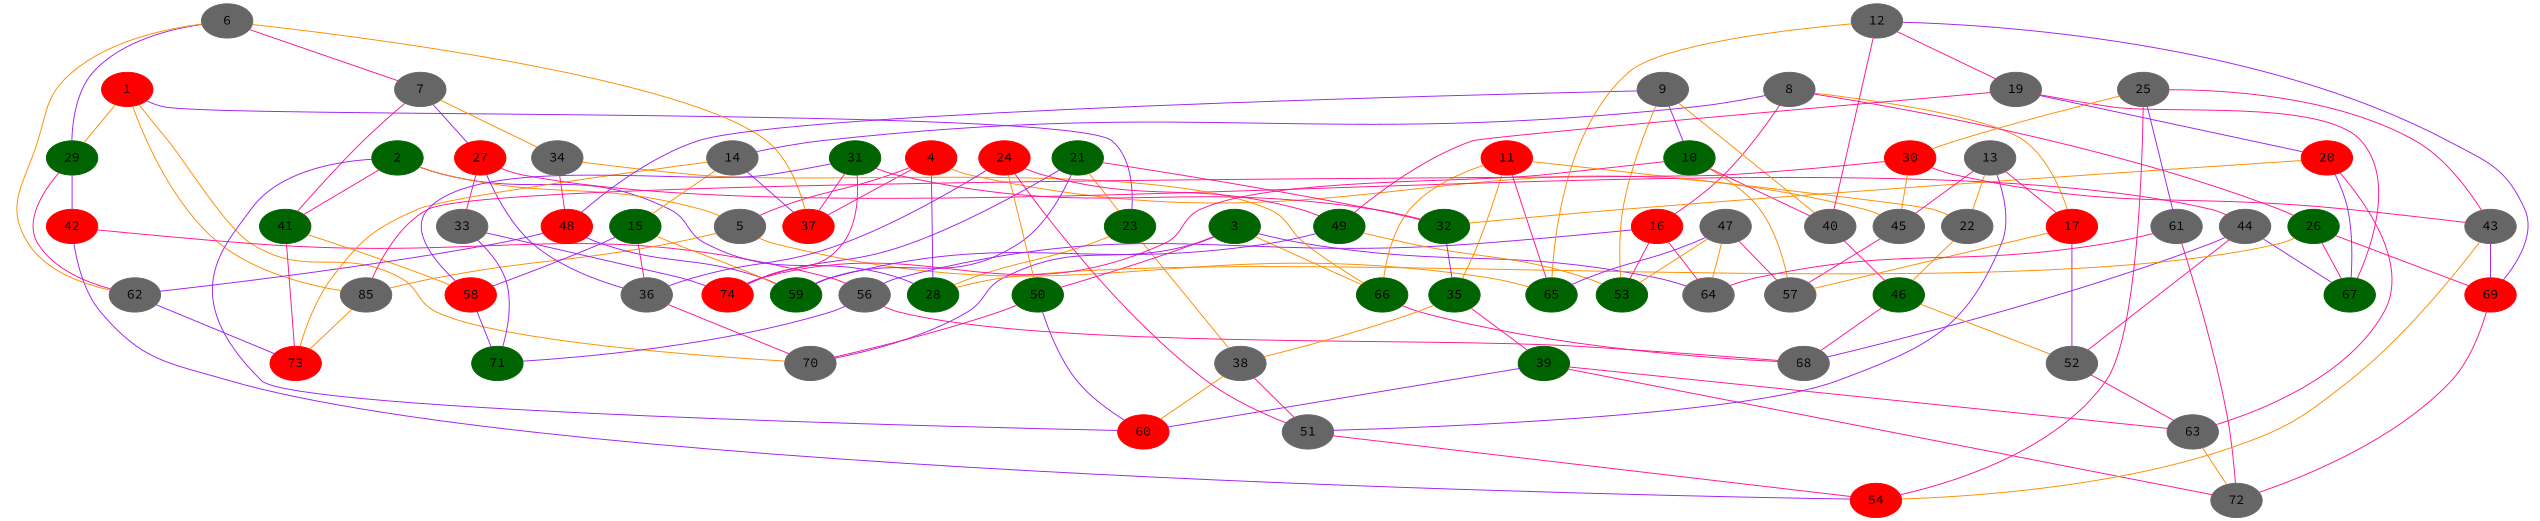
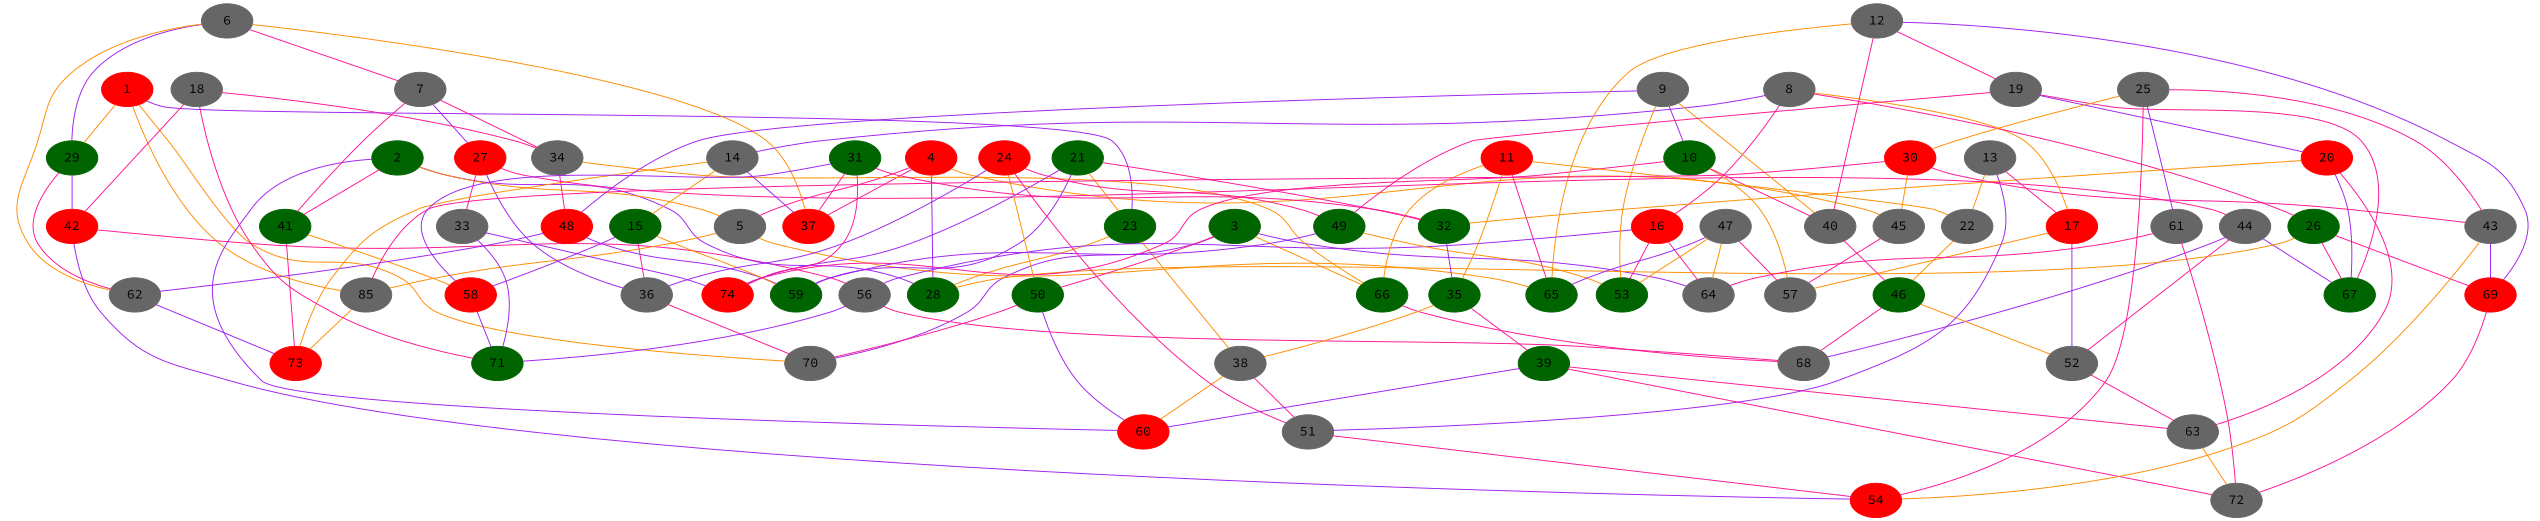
none -> (197, 89)
(489, 124) -> (489, 124)
(1944, 192) -> none
